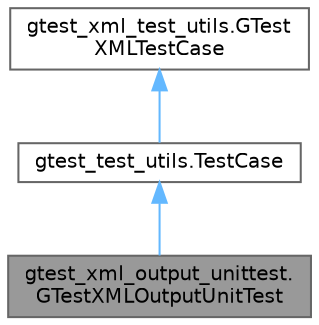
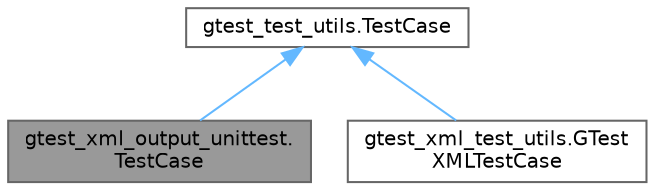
(160, 117) -> (413, 90)
(160, 286) -> (160, 151)
